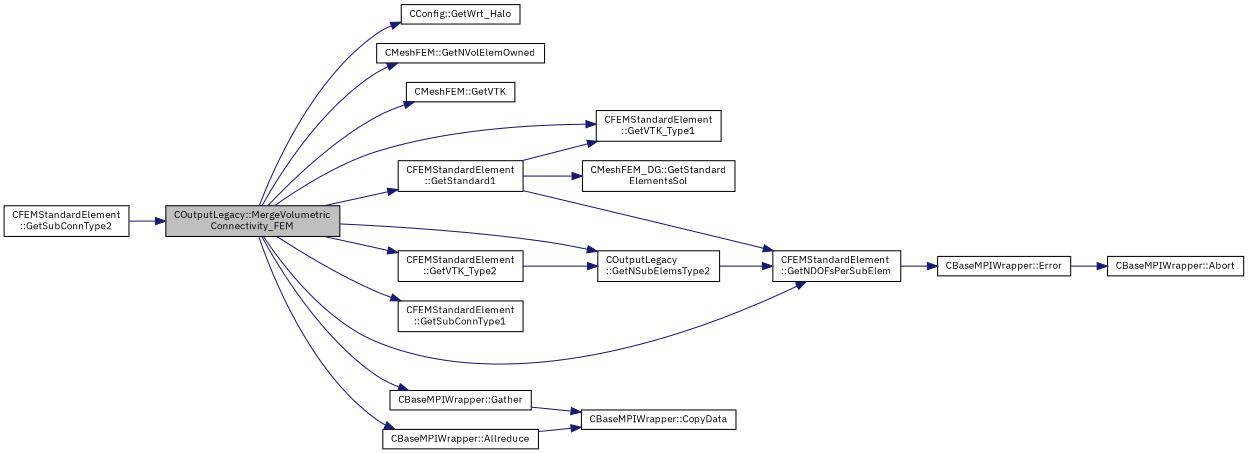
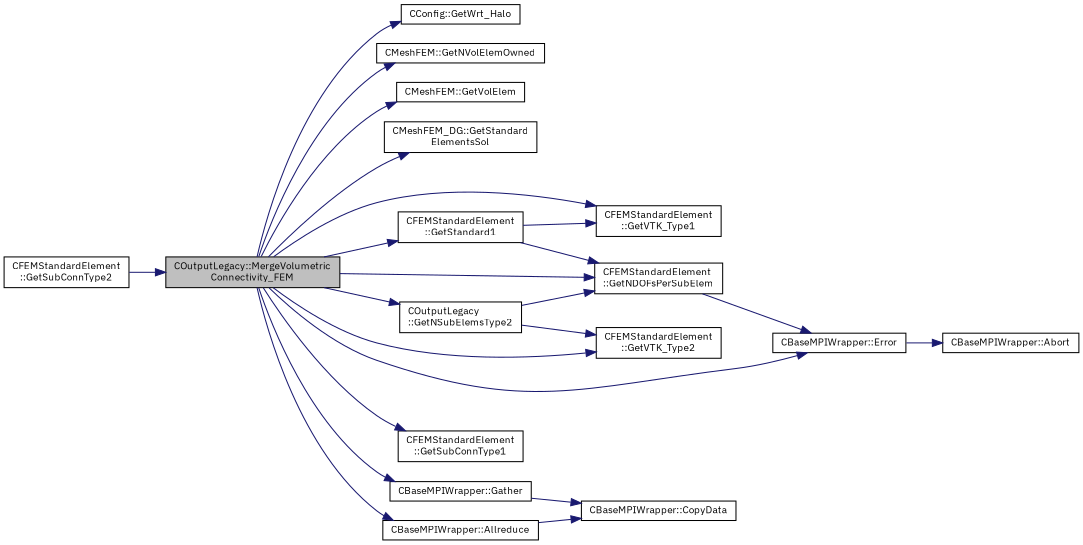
(461, 92) -> (461, 92)
(547, 176) -> (330, 201)
(555, 266) -> (554, 329)
none -> (521, 391)
